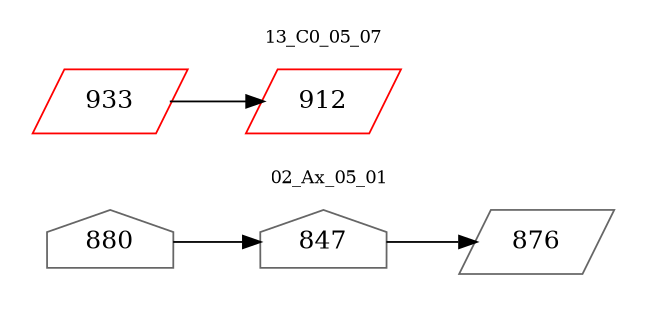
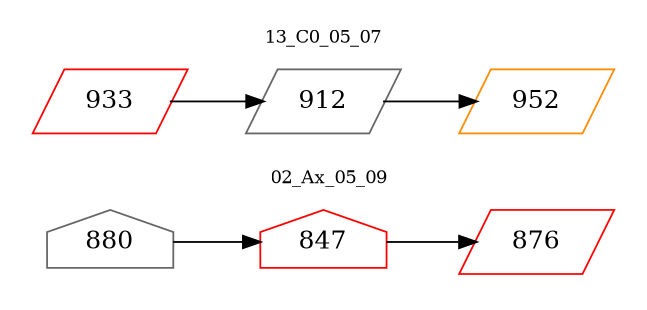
(323, 101) -> (323, 101)
none -> (537, 101)
(329, 179) -> (329, 179)
(323, 242) -> (323, 242)
(537, 242) -> (537, 242)
